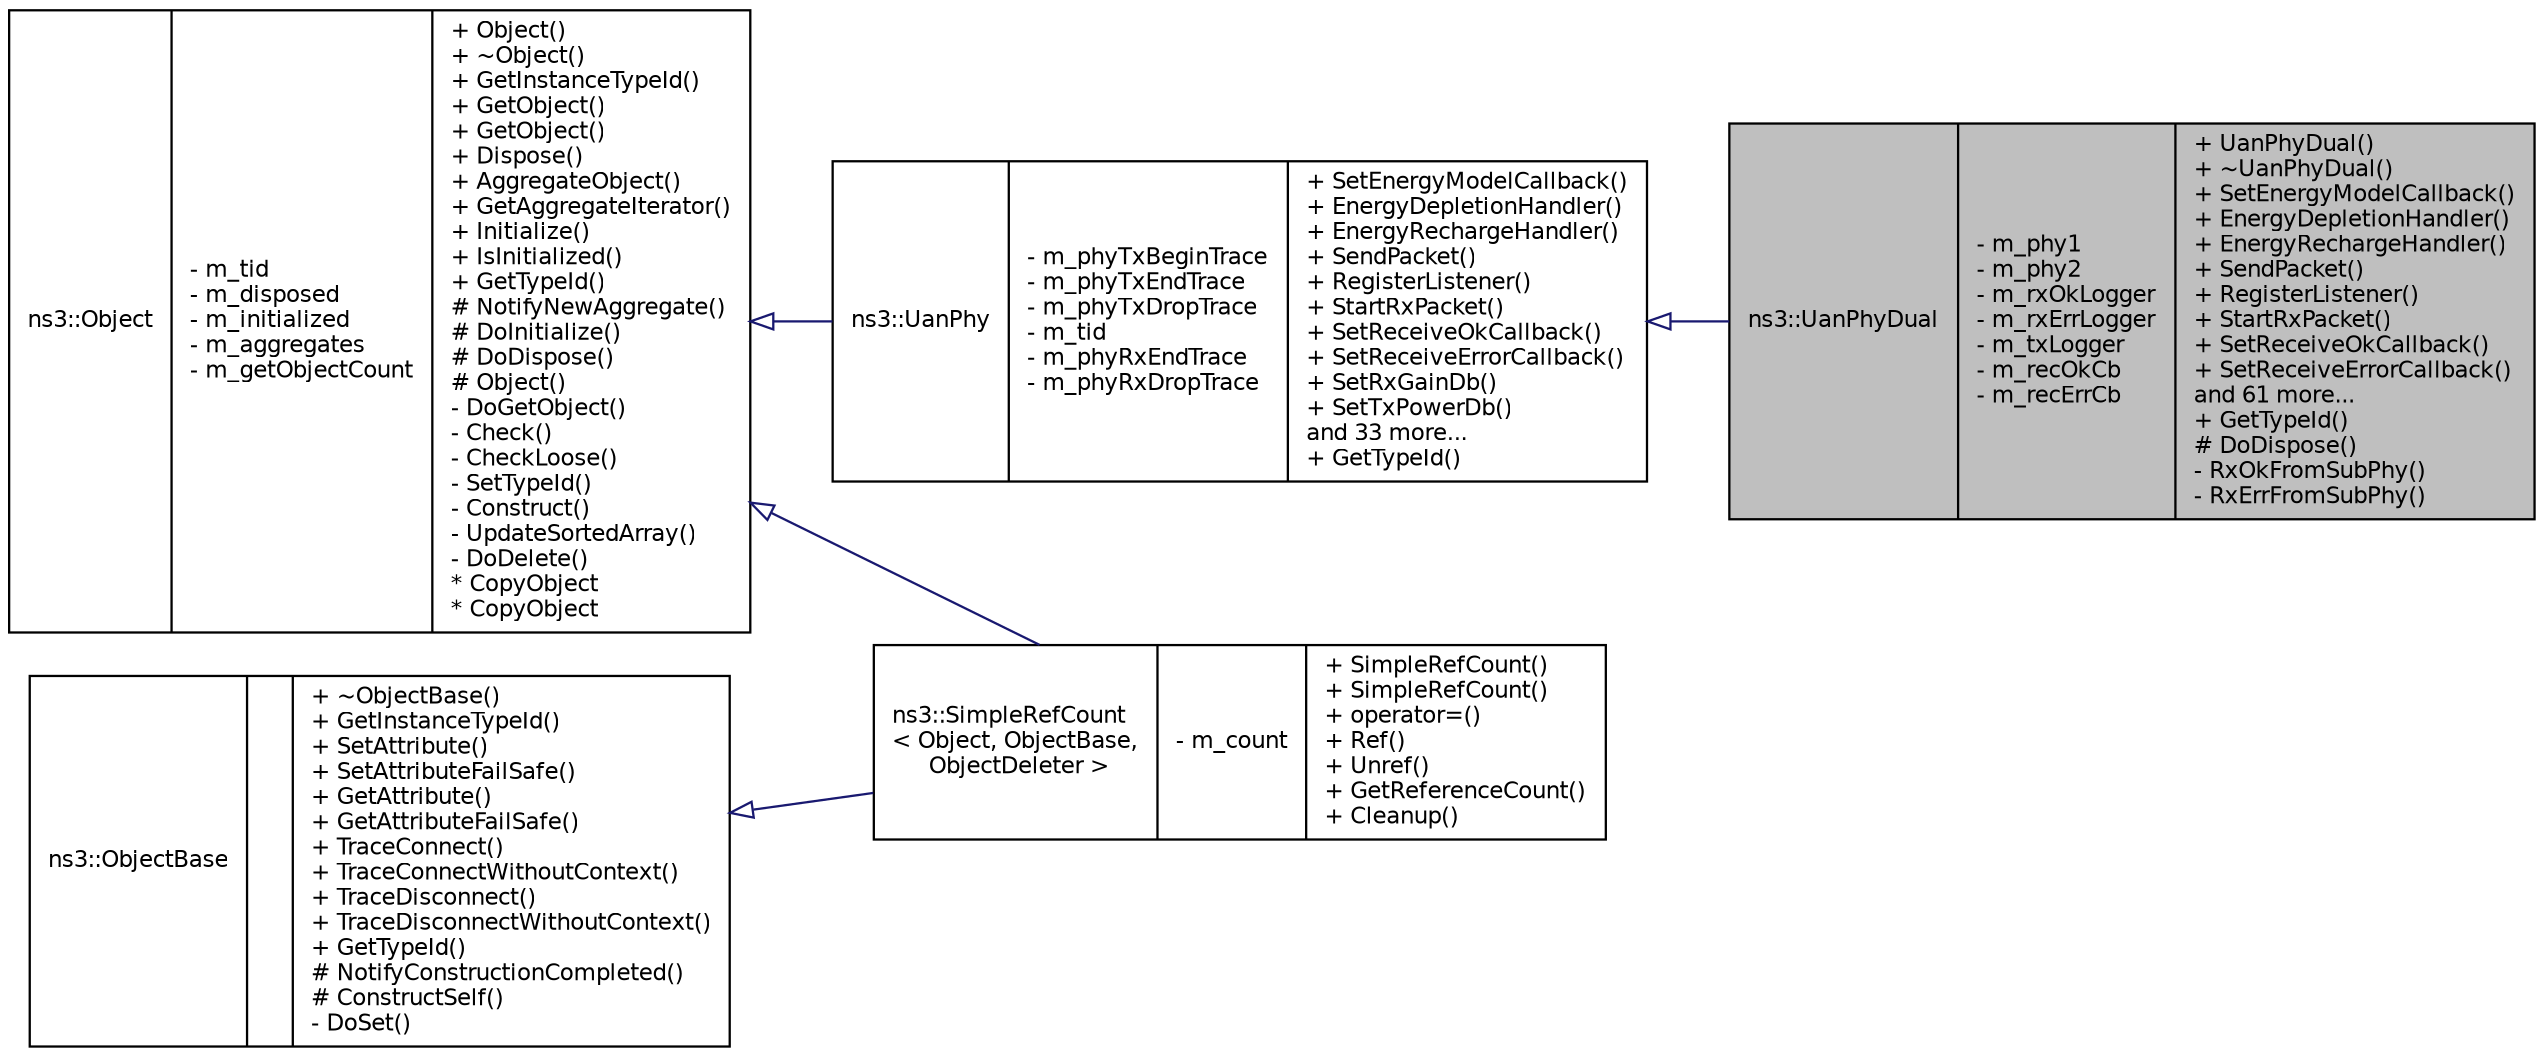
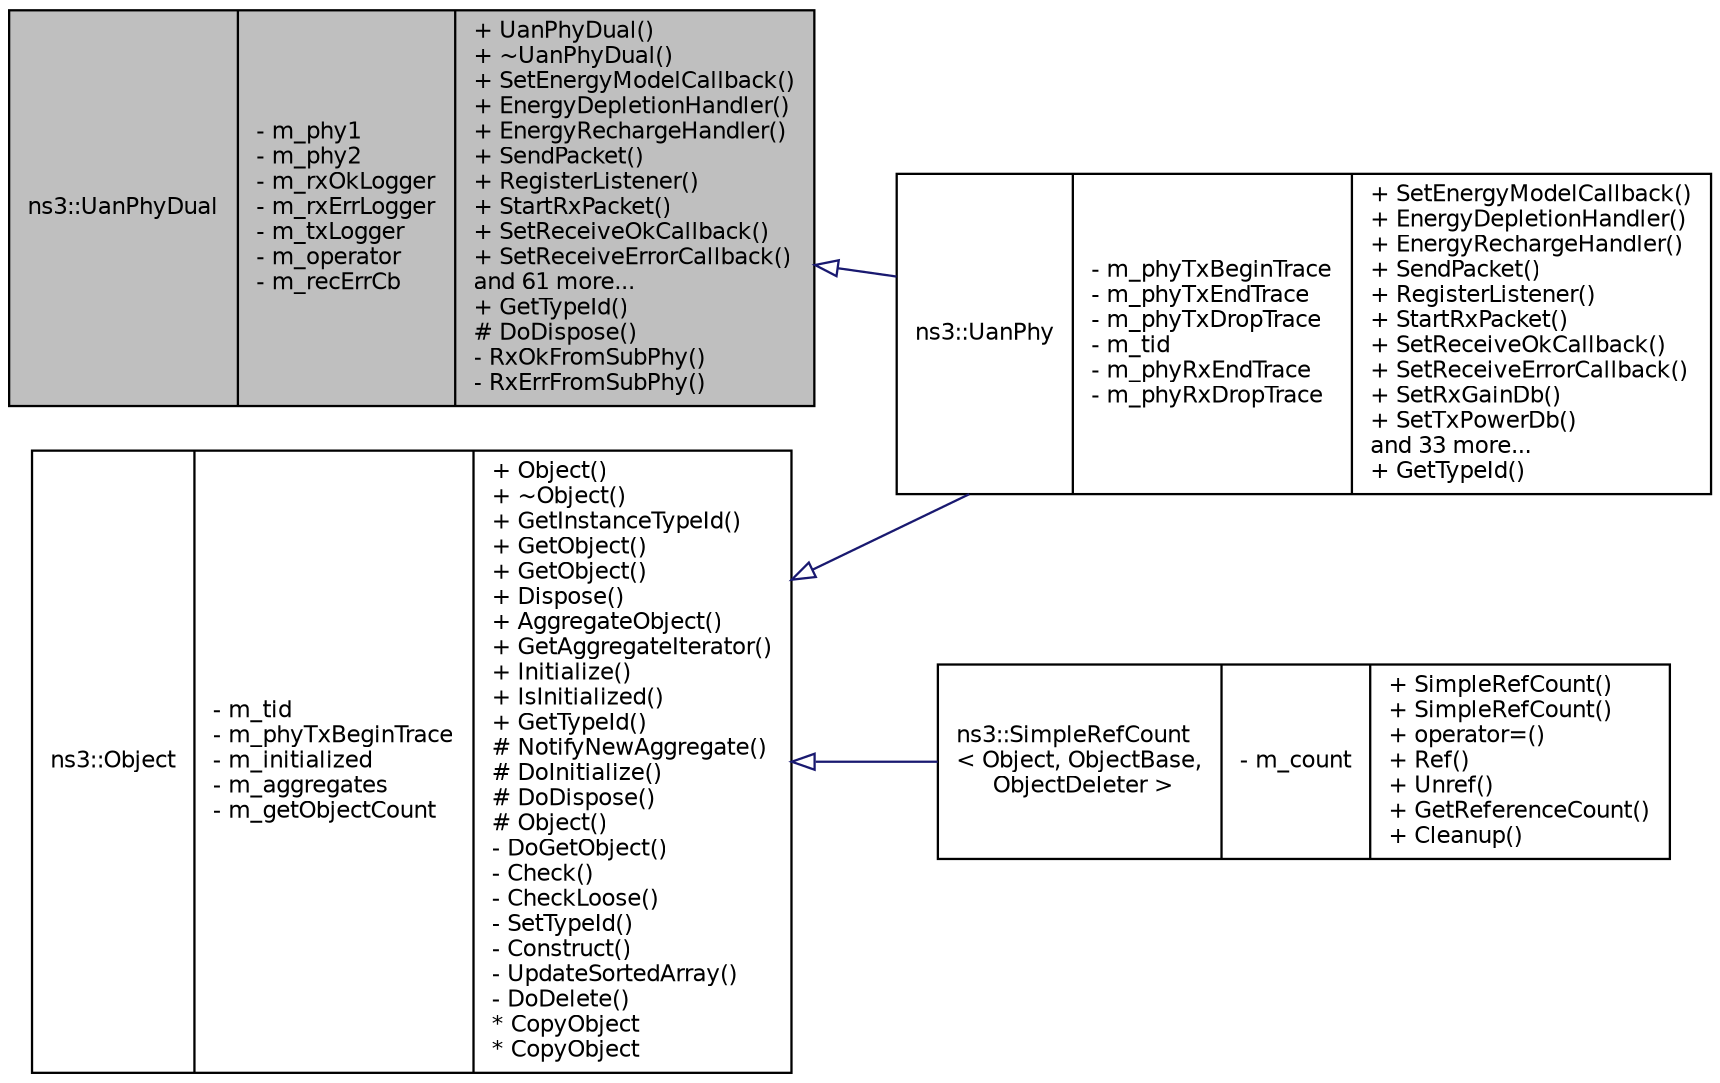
(265, 295) -> (334, 735)
(1700, 321) -> (867, 272)
(2050, 371) -> (329, 257)
(380, 861) -> none
